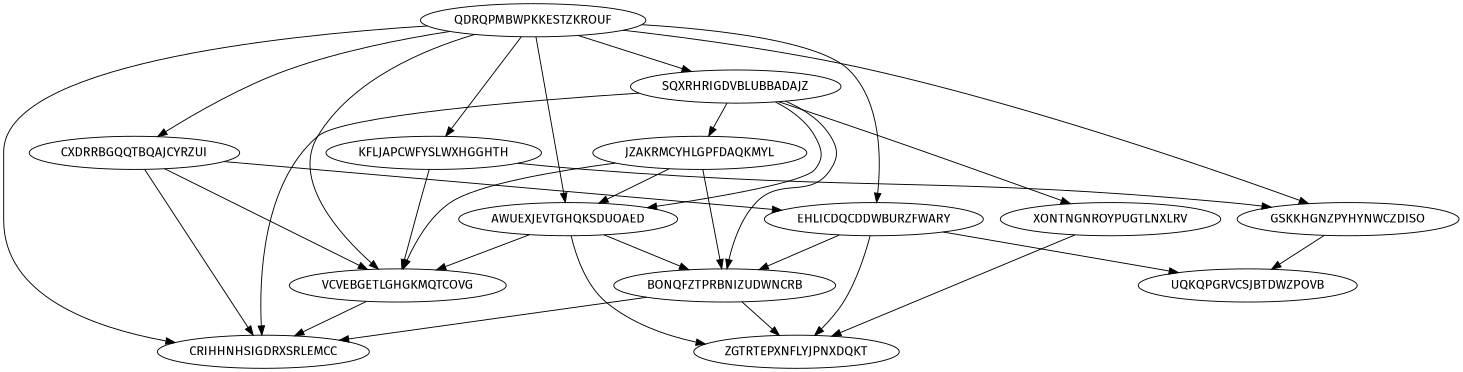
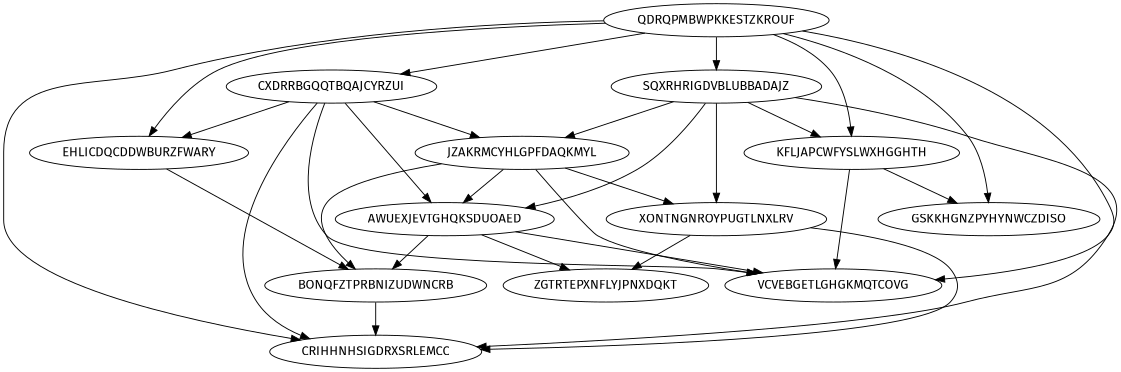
(550, 115) -> (385, 149)
none -> (422, 118)
none -> (620, 186)
(797, 187) -> (780, 118)
(1248, 285) -> none
(852, 286) -> none
(757, 316) -> none
(335, 317) -> (814, 332)
